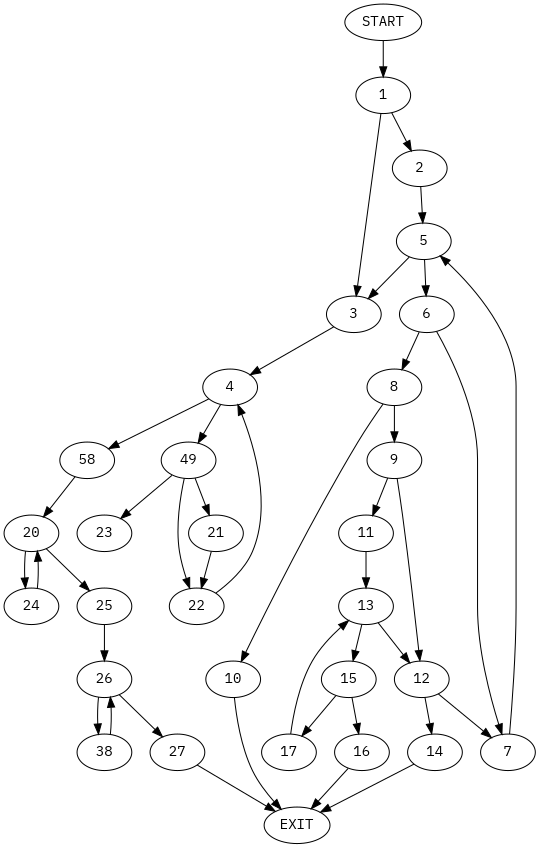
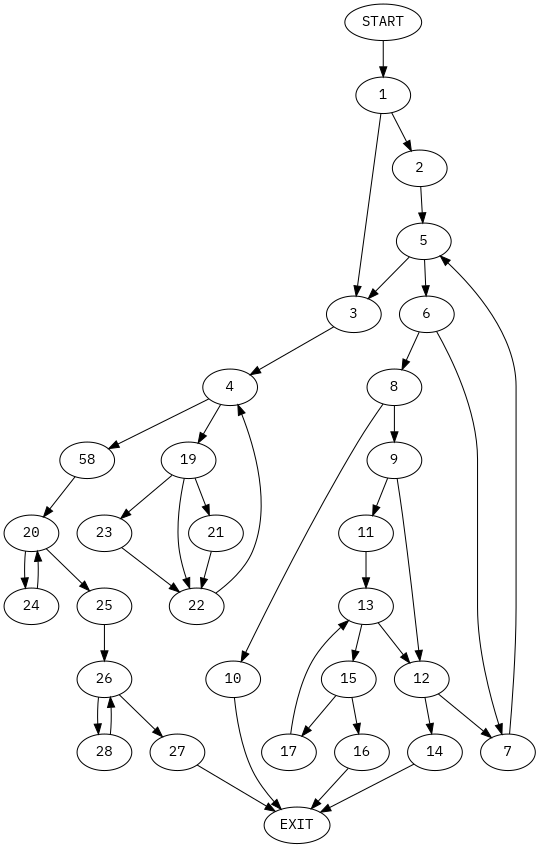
(189, 460) -> (189, 460)
none -> (146, 567)
(104, 752) -> (104, 752)
